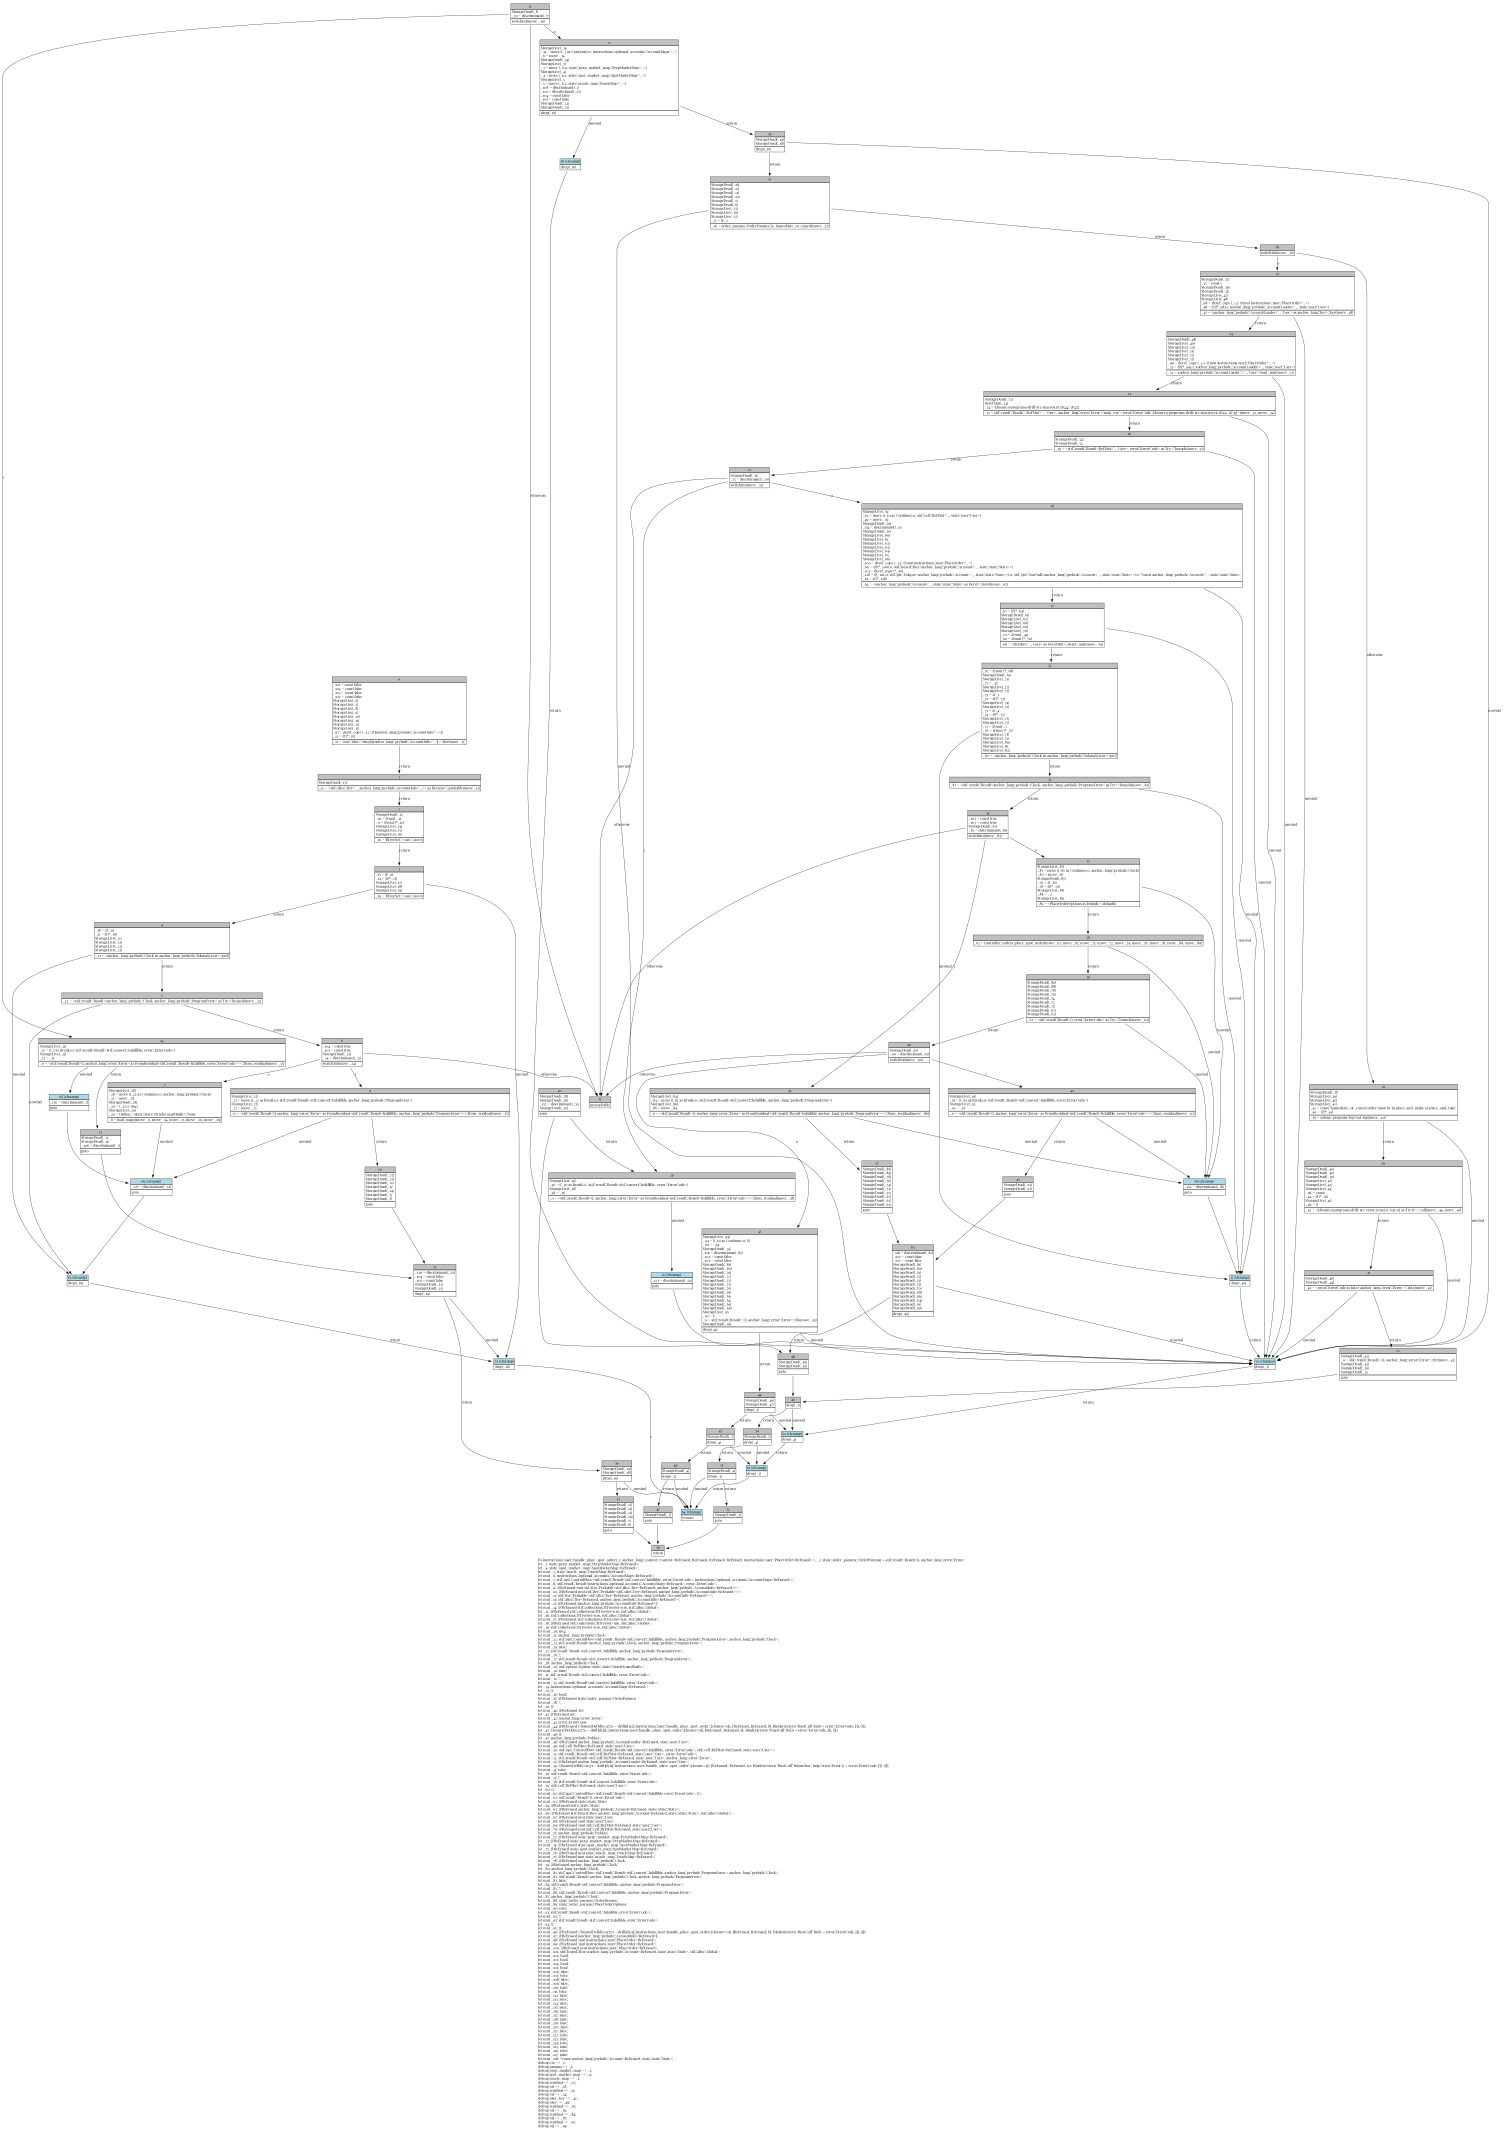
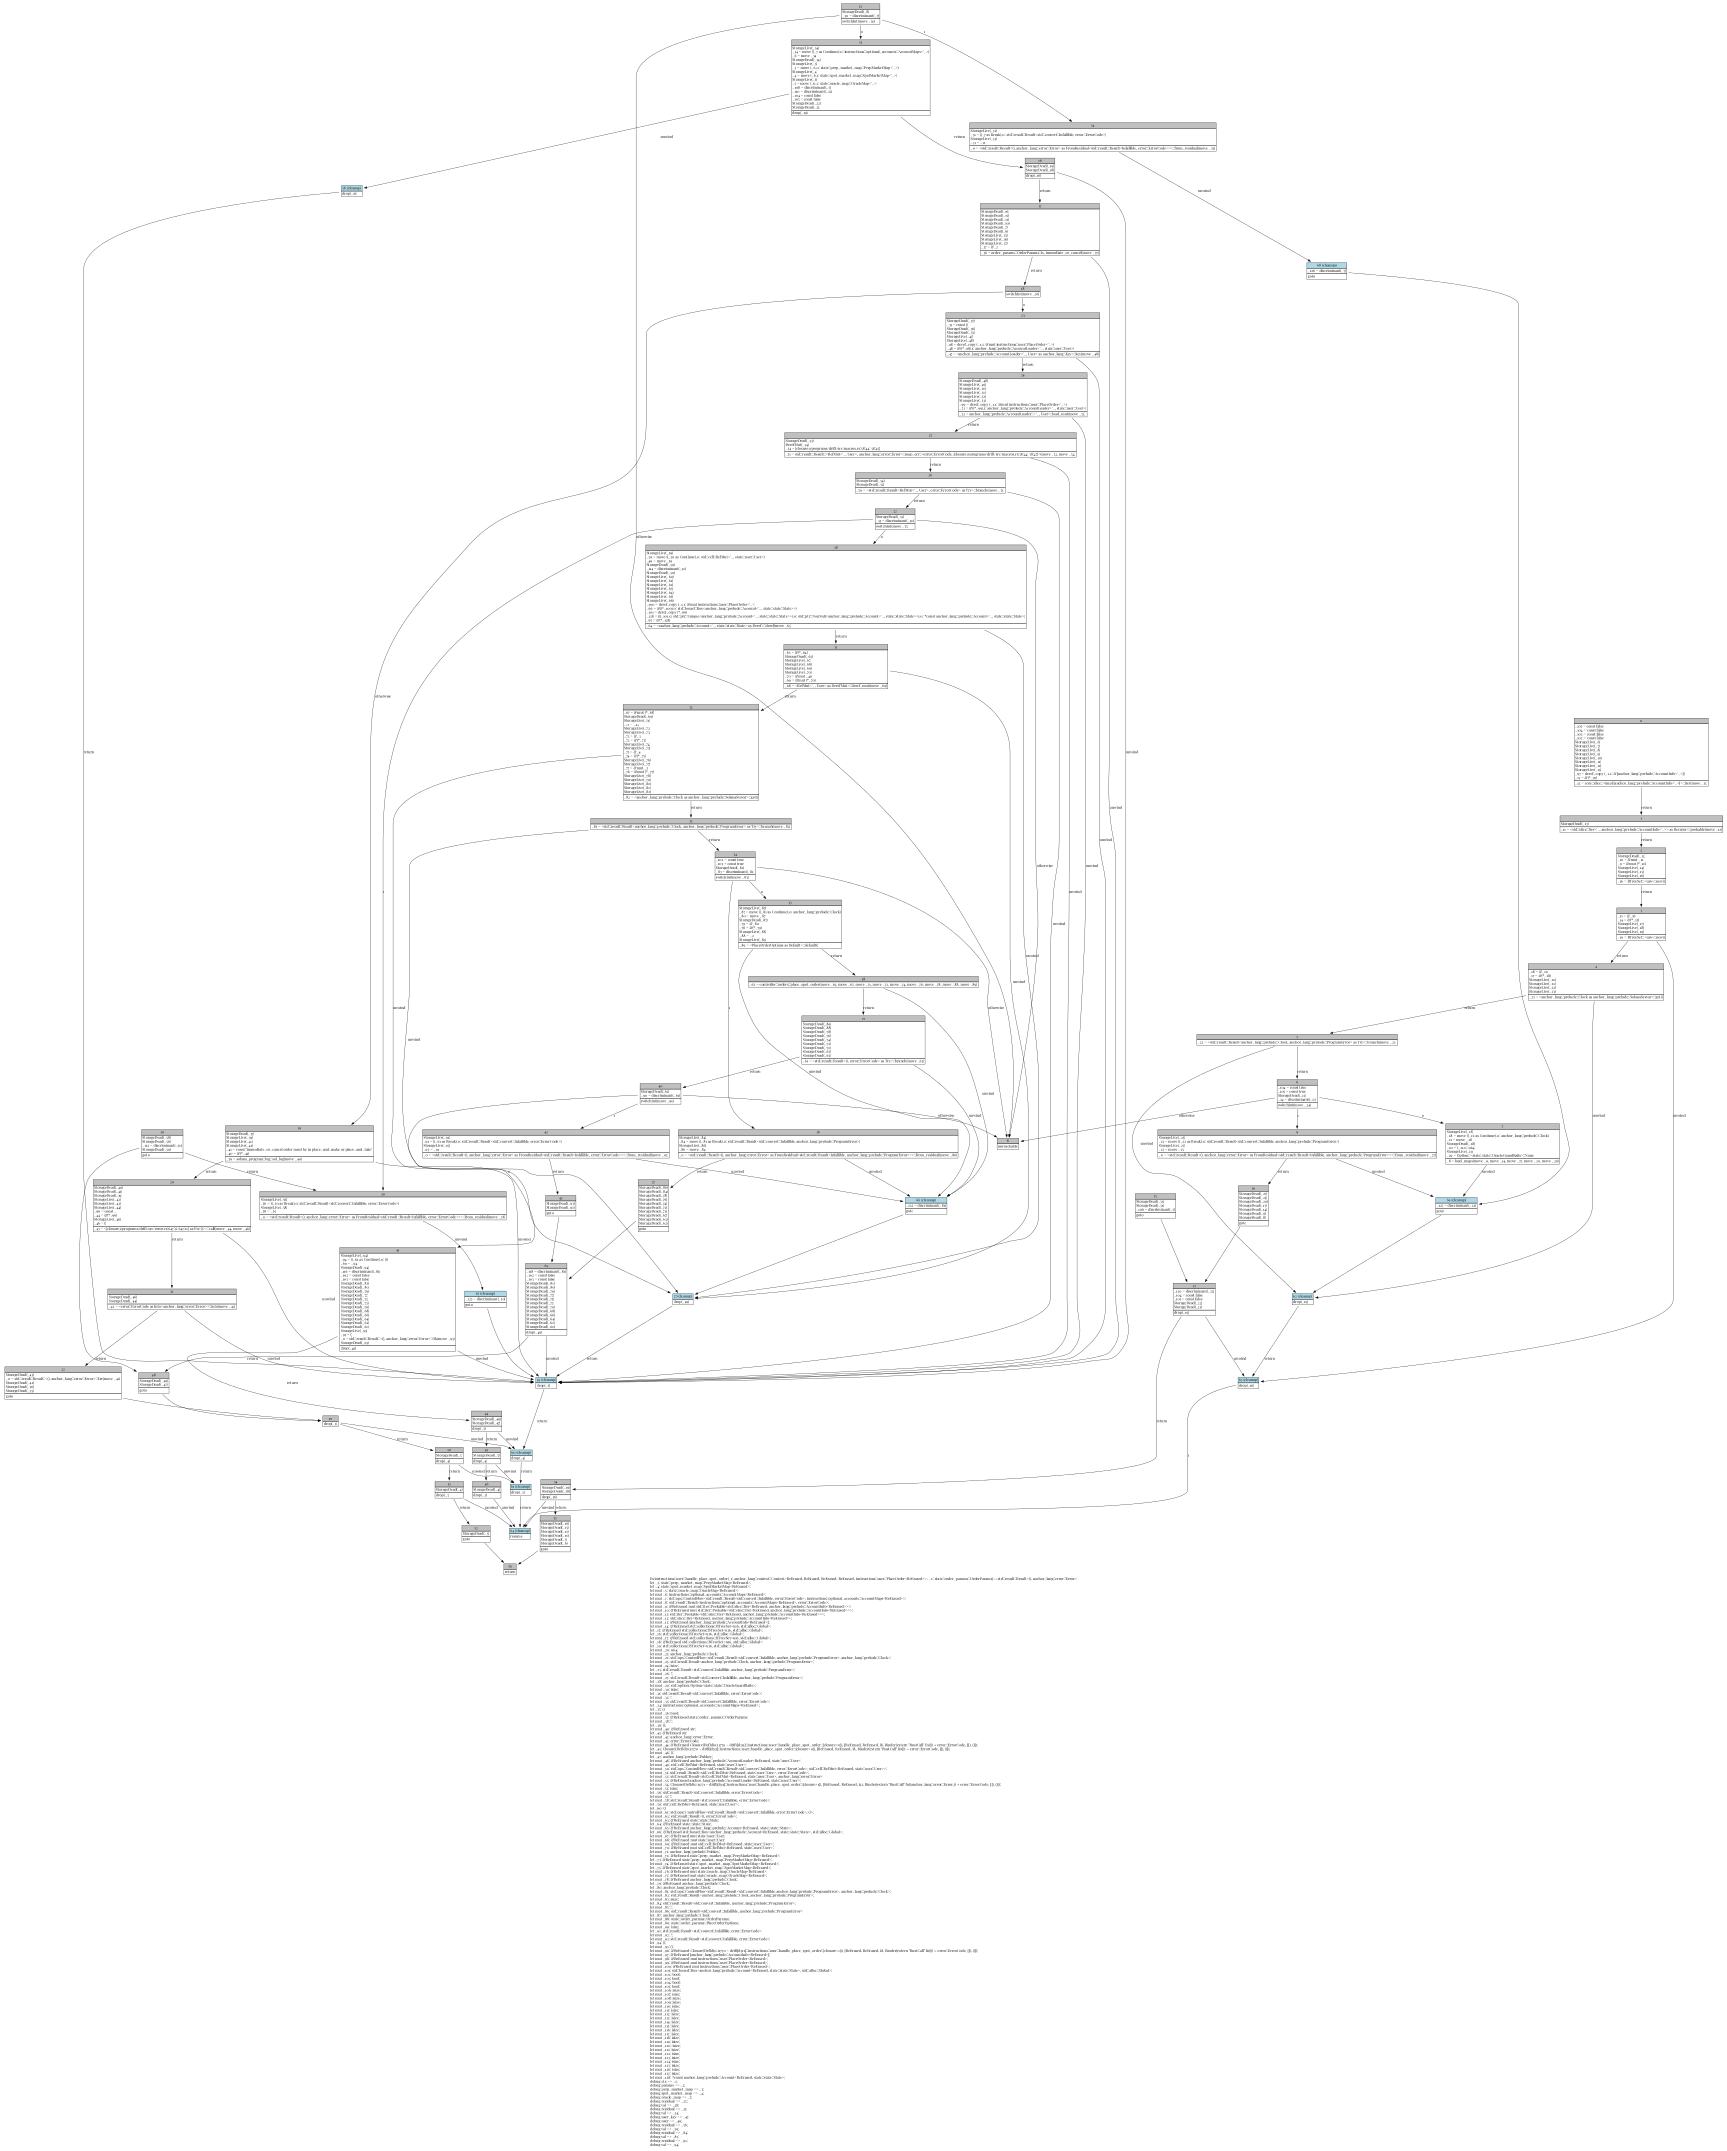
(98, 1093) -> none
(658, 1515) -> none
